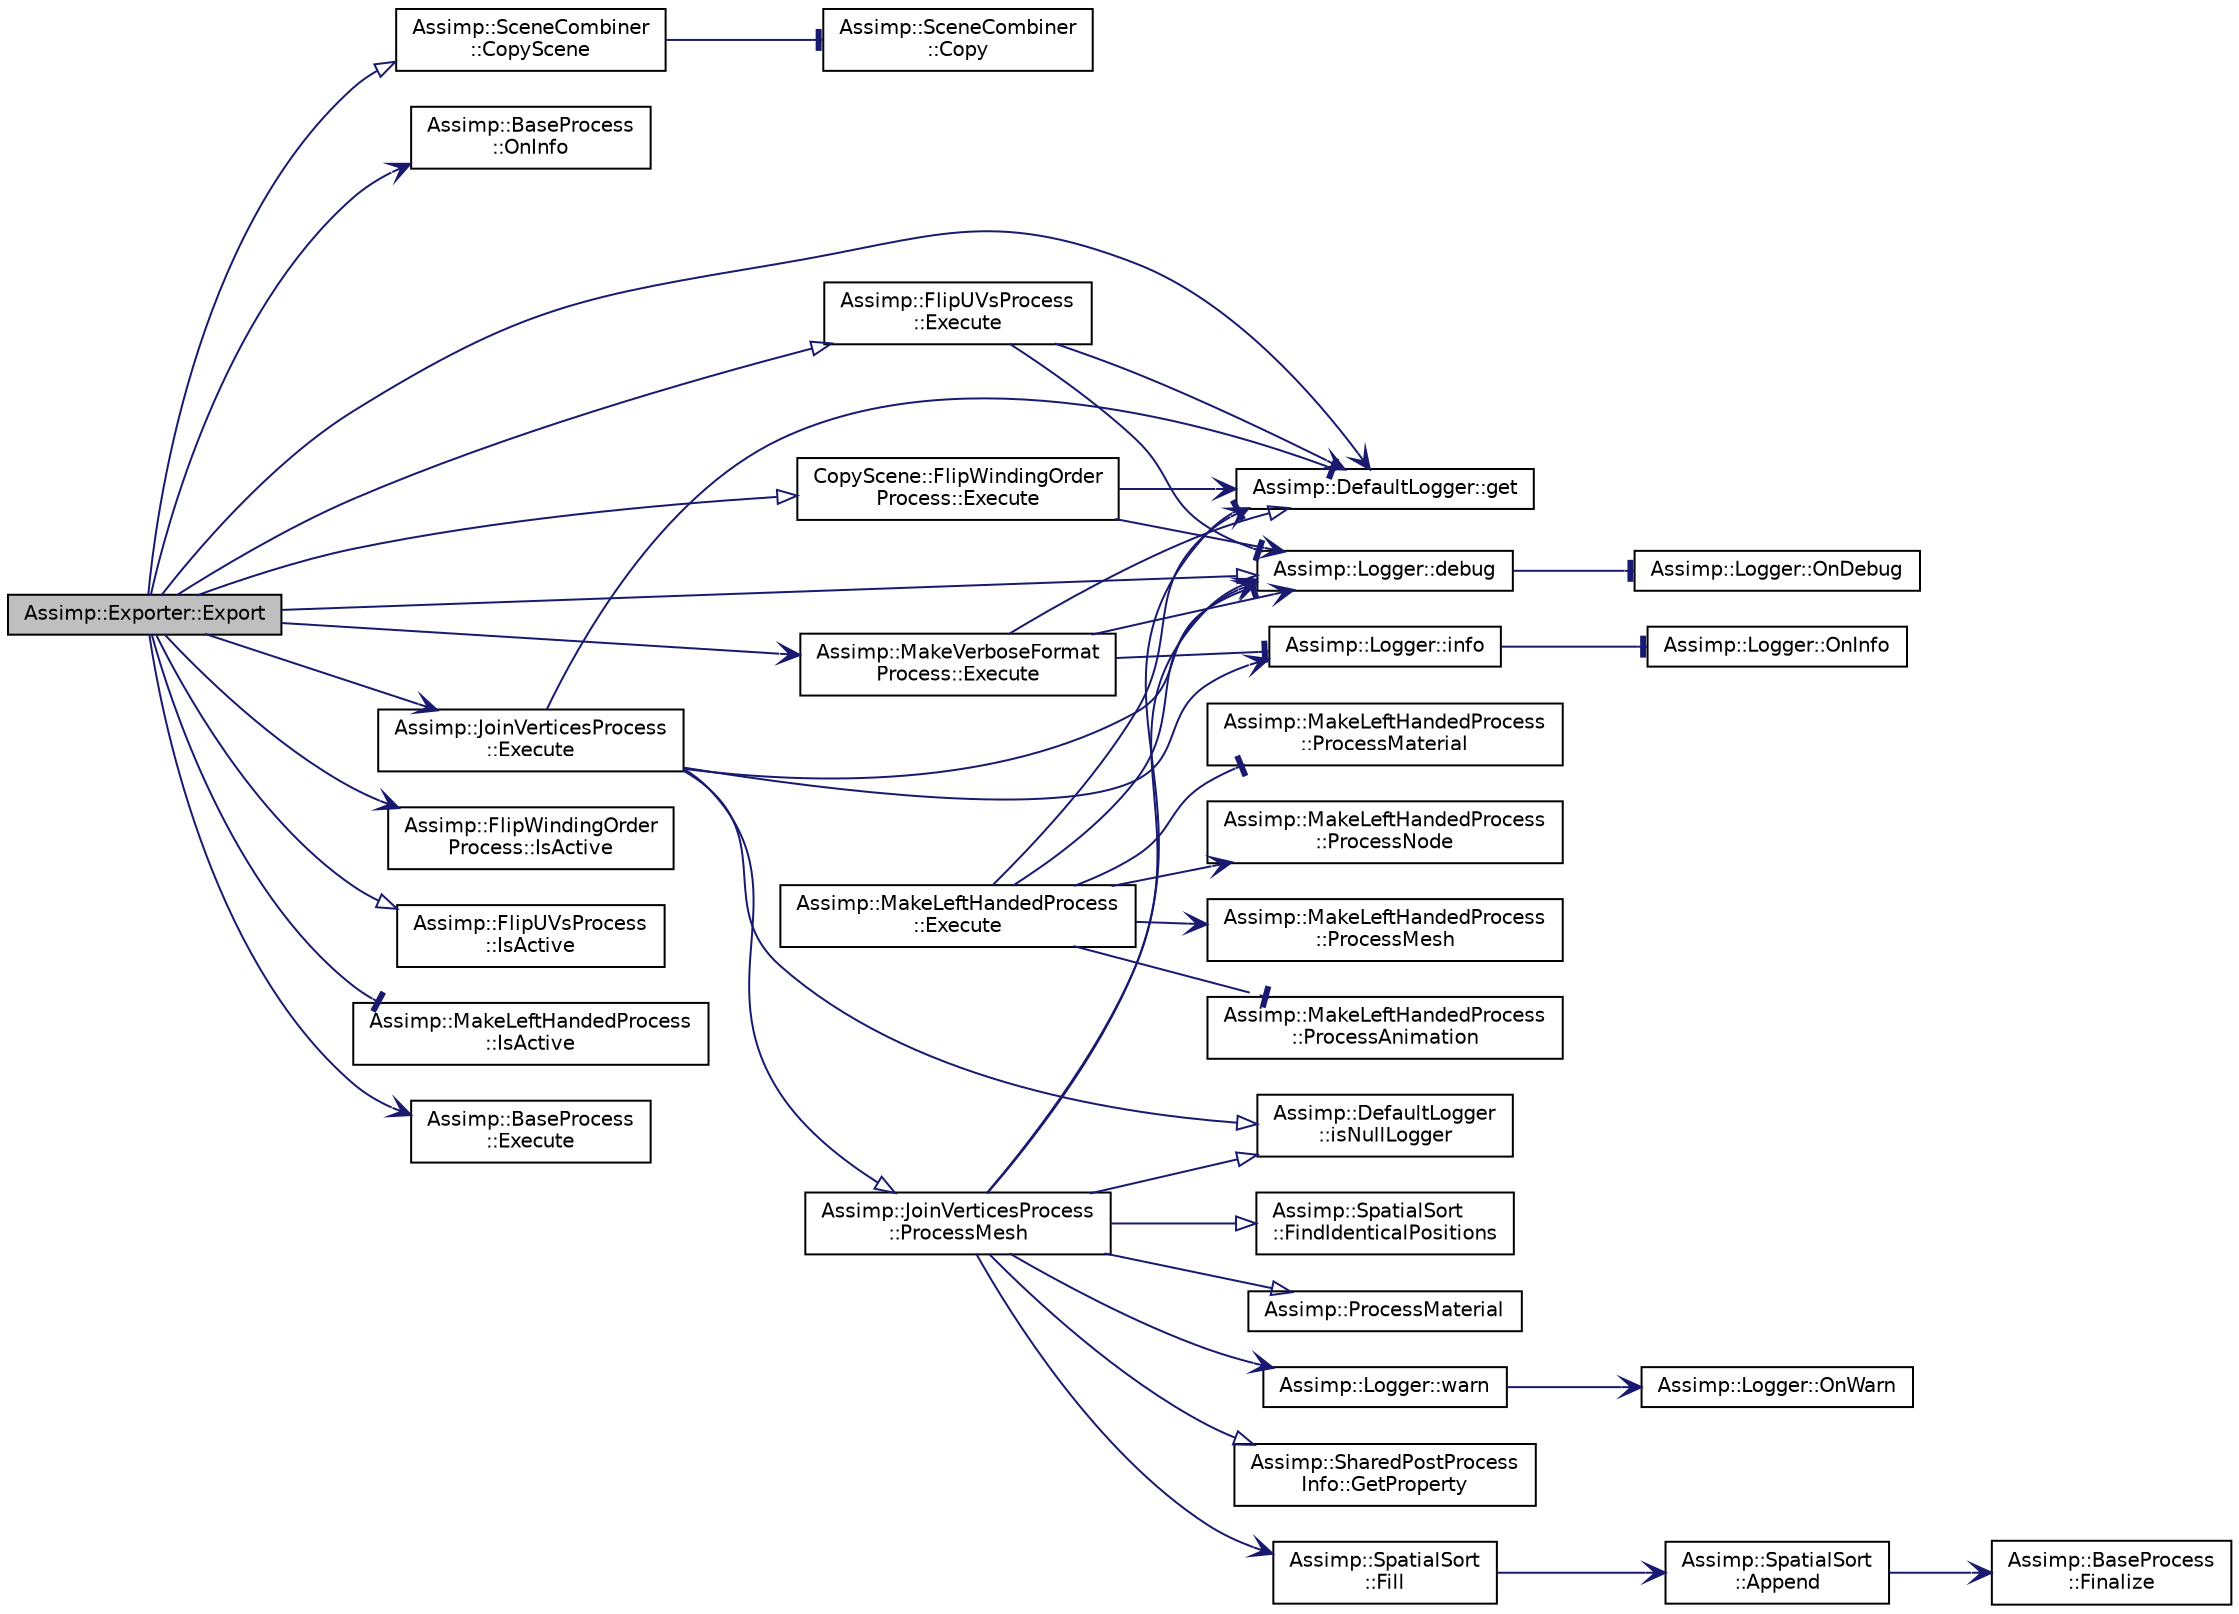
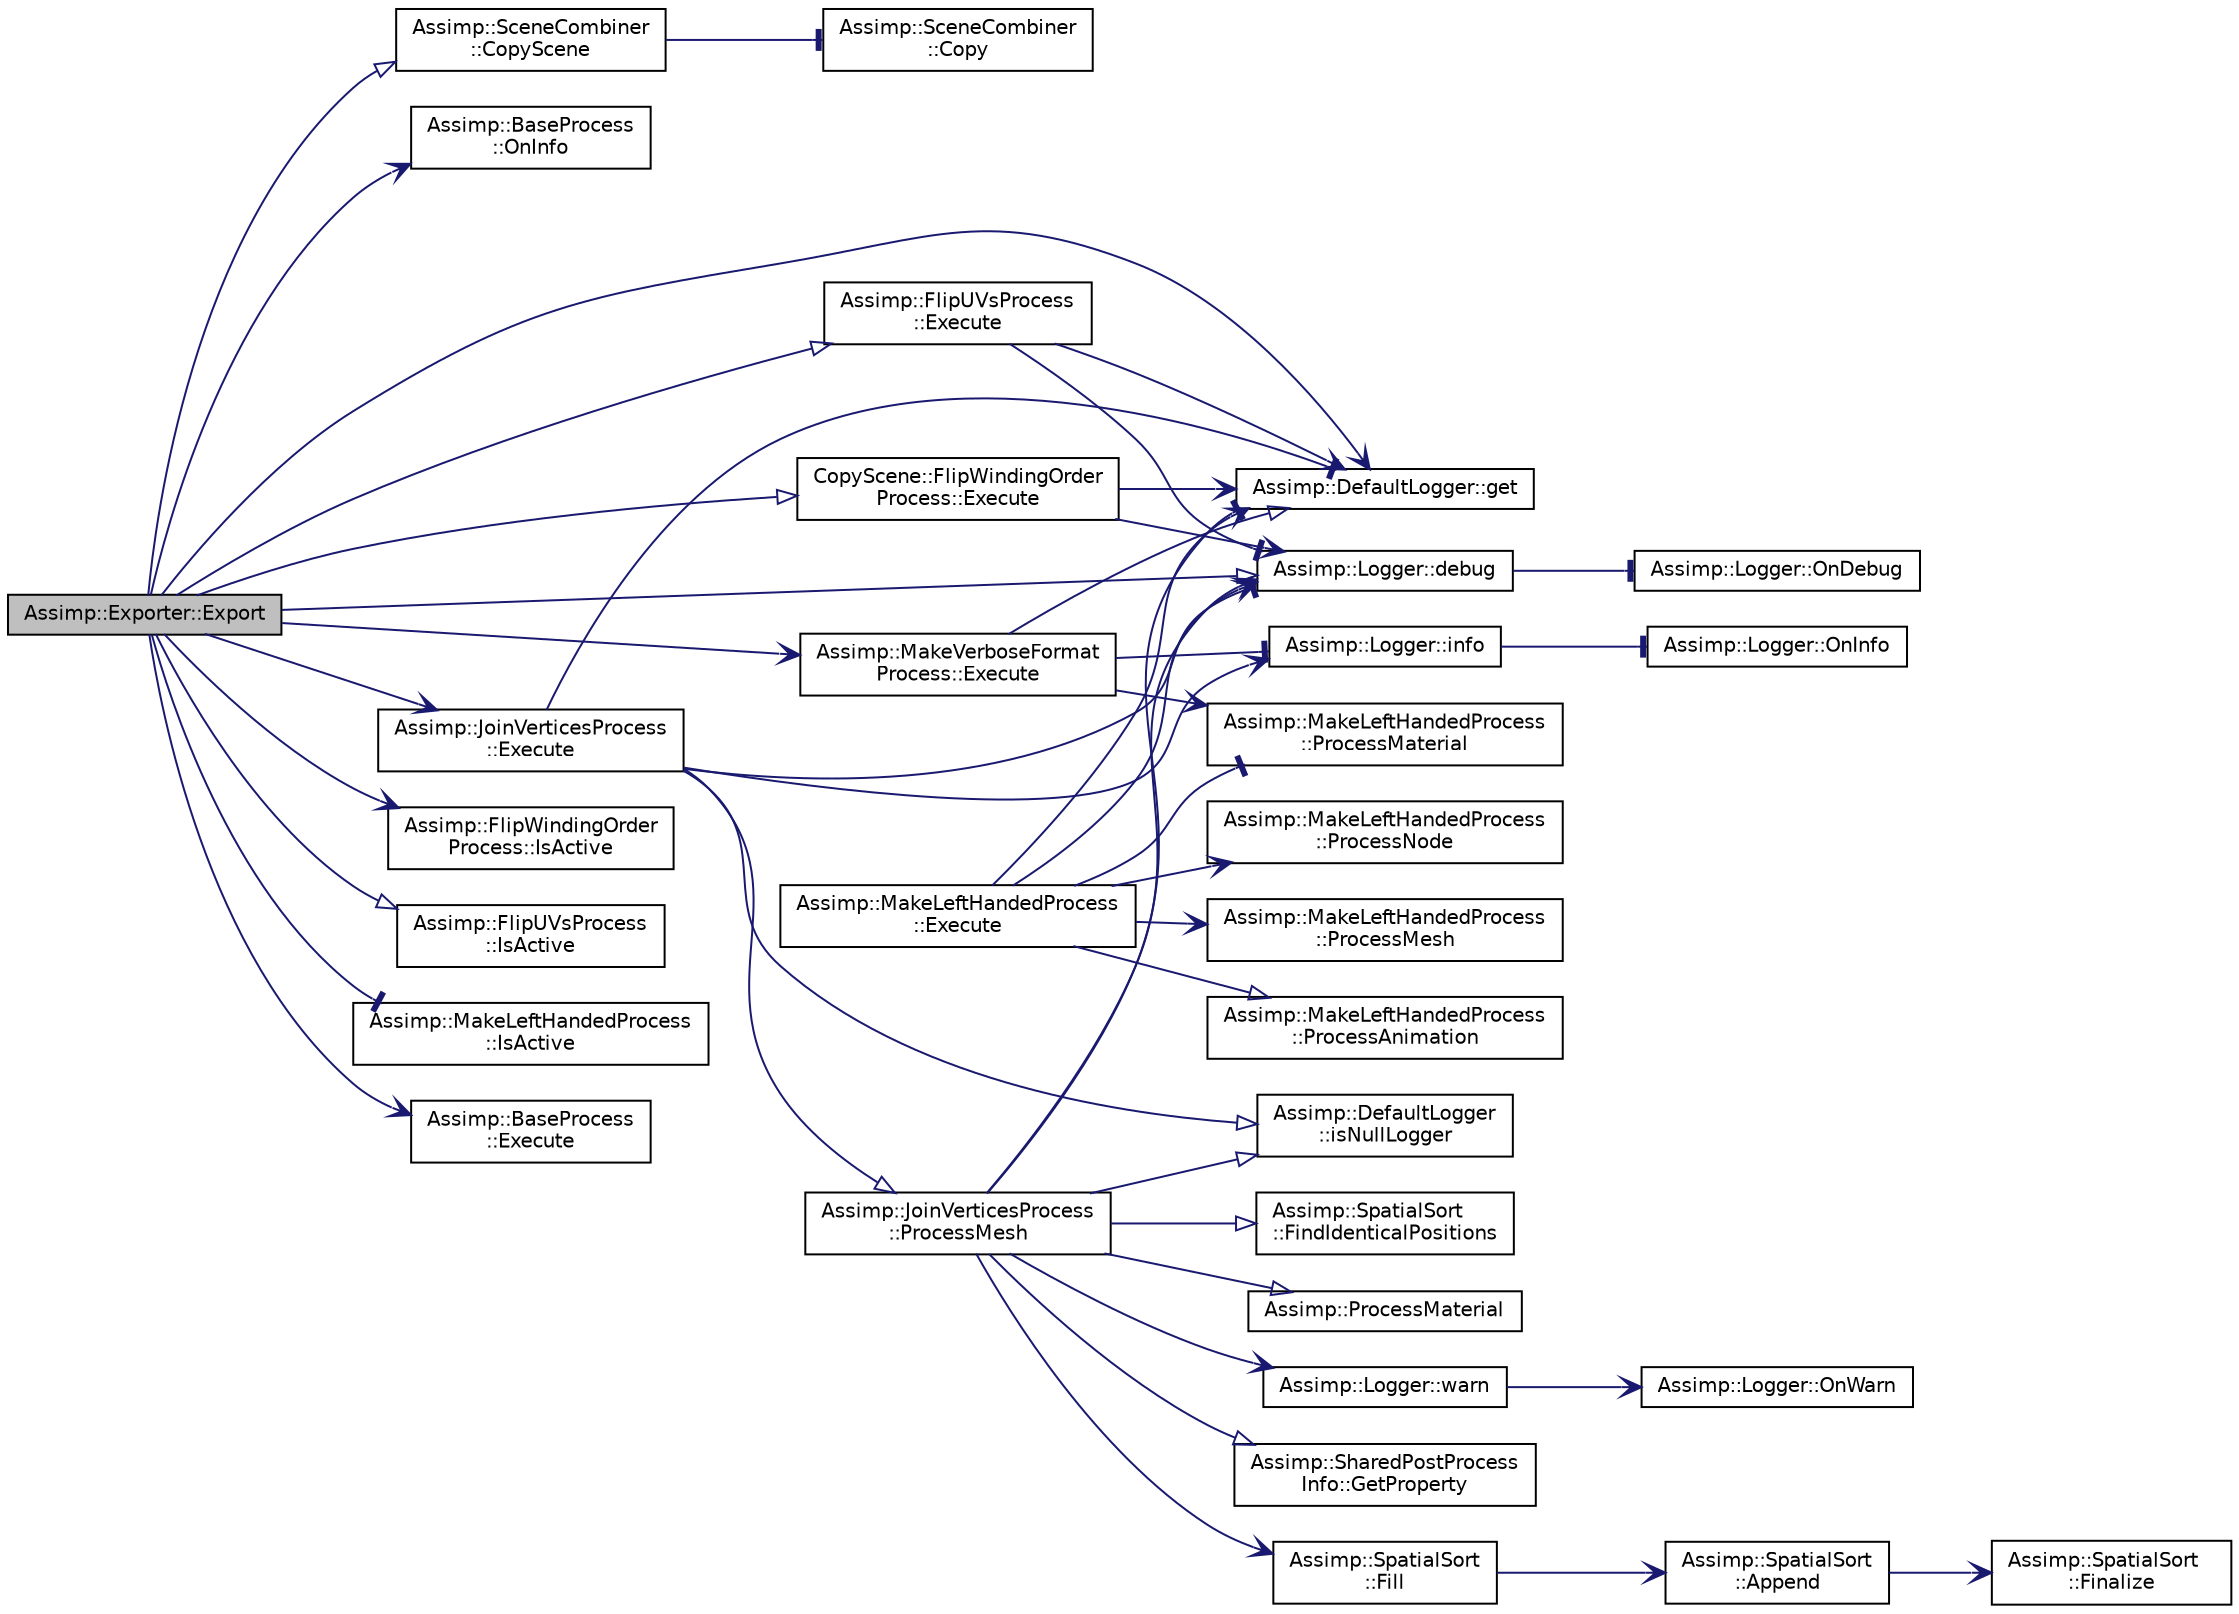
(1183, 614) -> (1151, 696)
(1162, 969) -> (1162, 969)
(2112, 1573) -> (2112, 1573)
